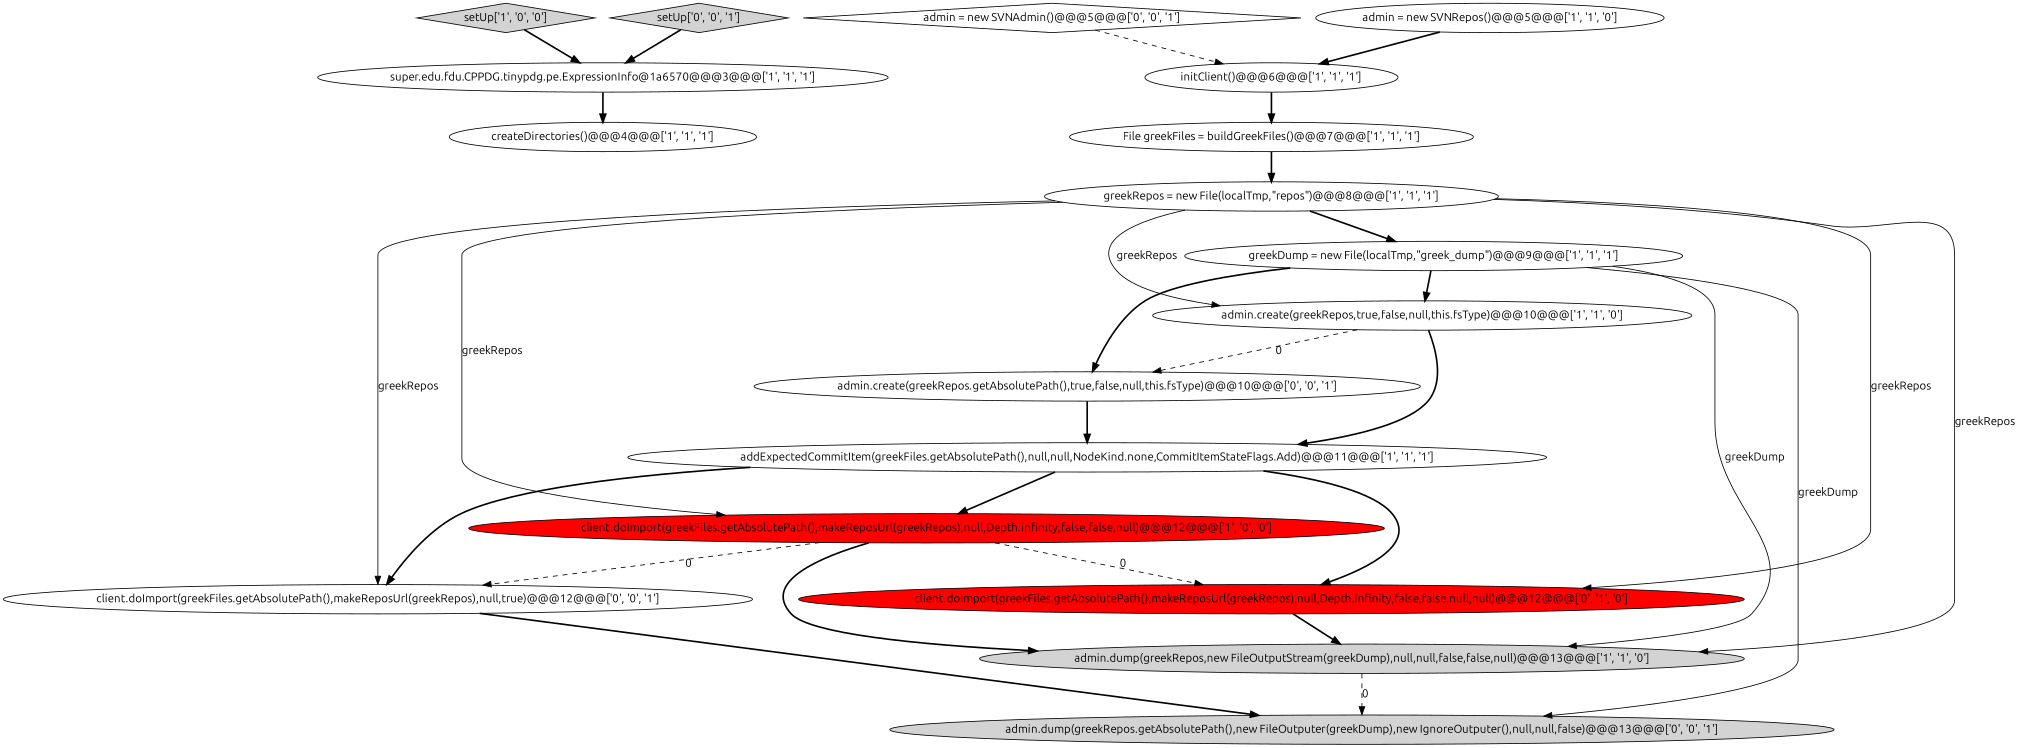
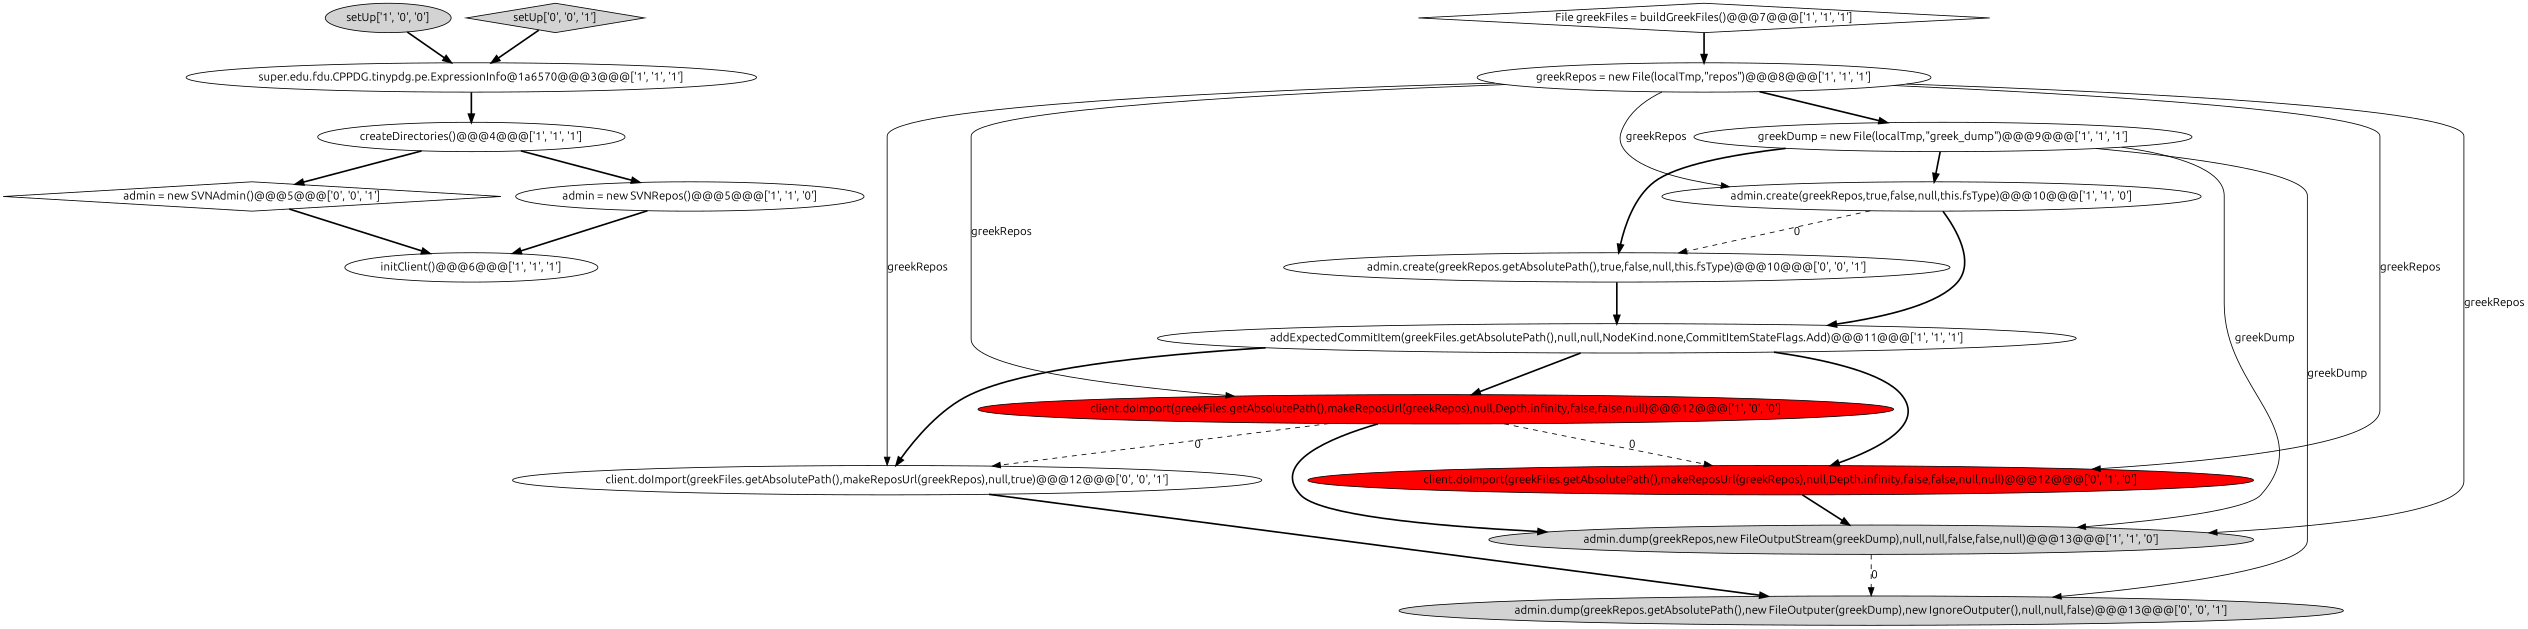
(506, 18) -> (388, 18)
(1155, 46) -> (356, 230)
(1271, 103) -> none
(1271, 137) -> (1704, 18)
none -> (576, 166)
none -> (362, 167)
